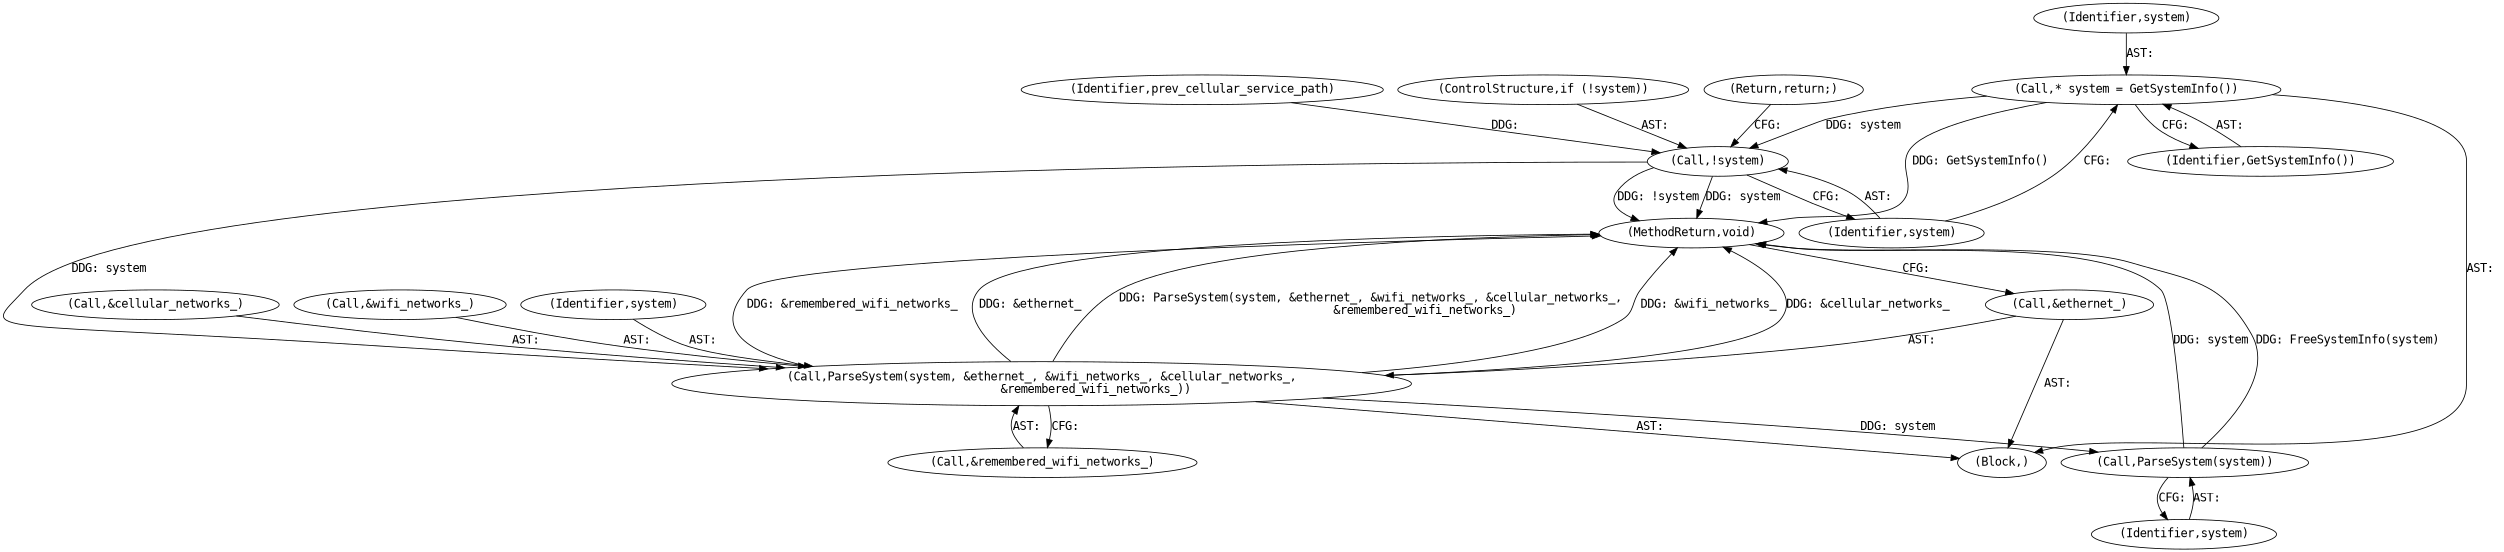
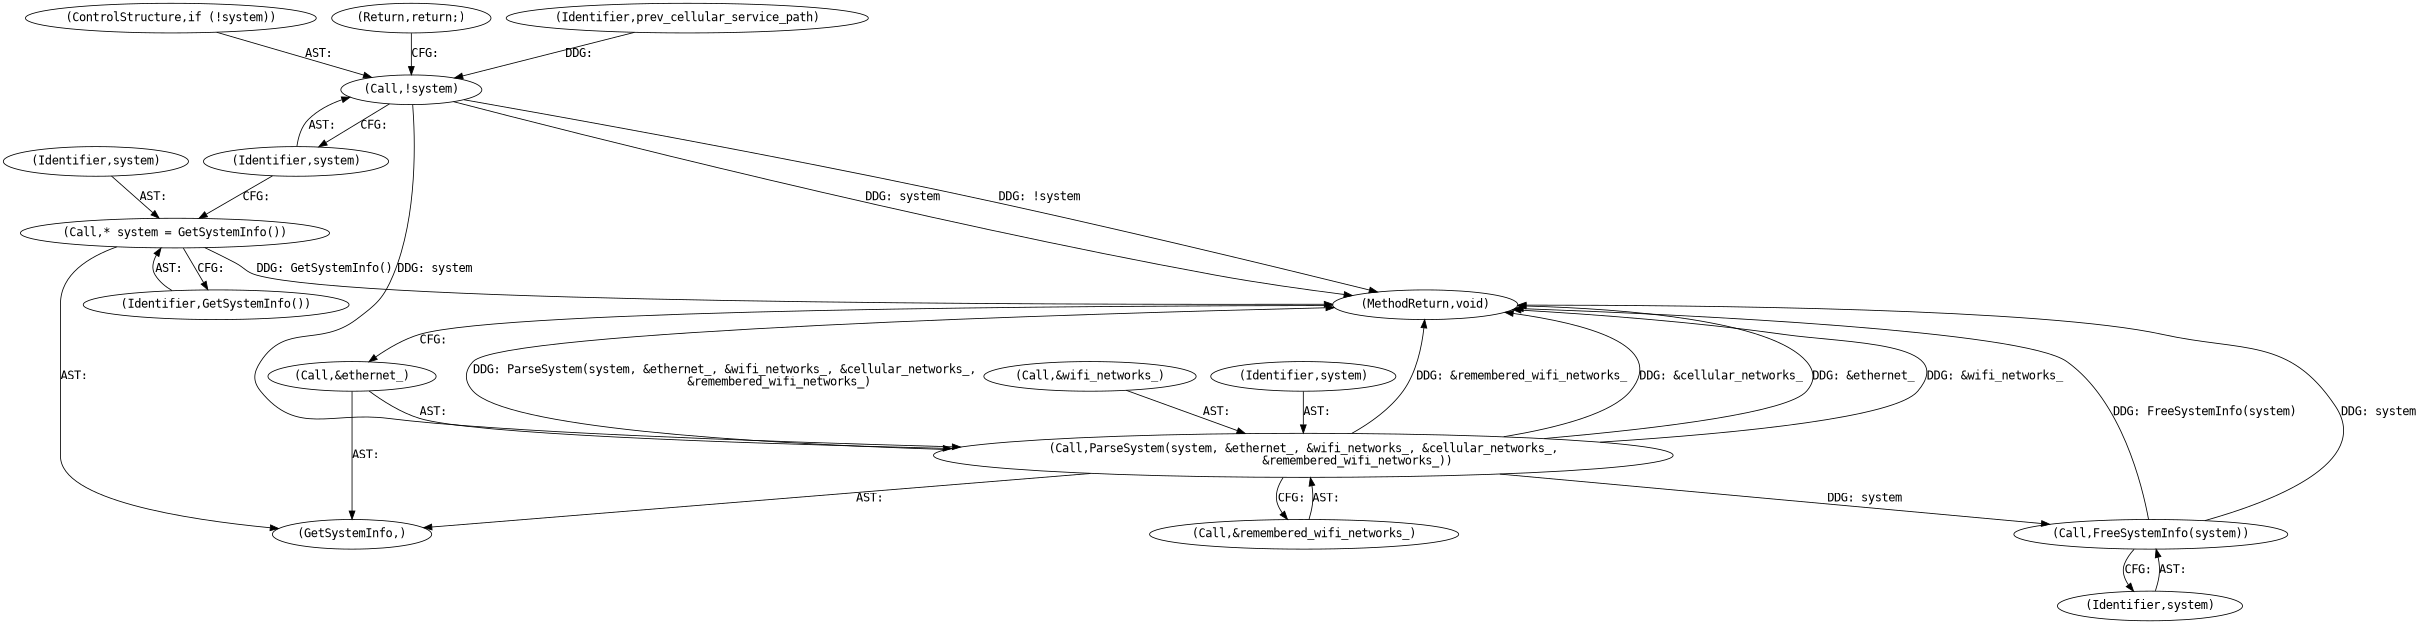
(1870, 111) -> none
(155, 305) -> none
(2002, 463) -> (352, 534)
(2185, 463) -> (2151, 534)
